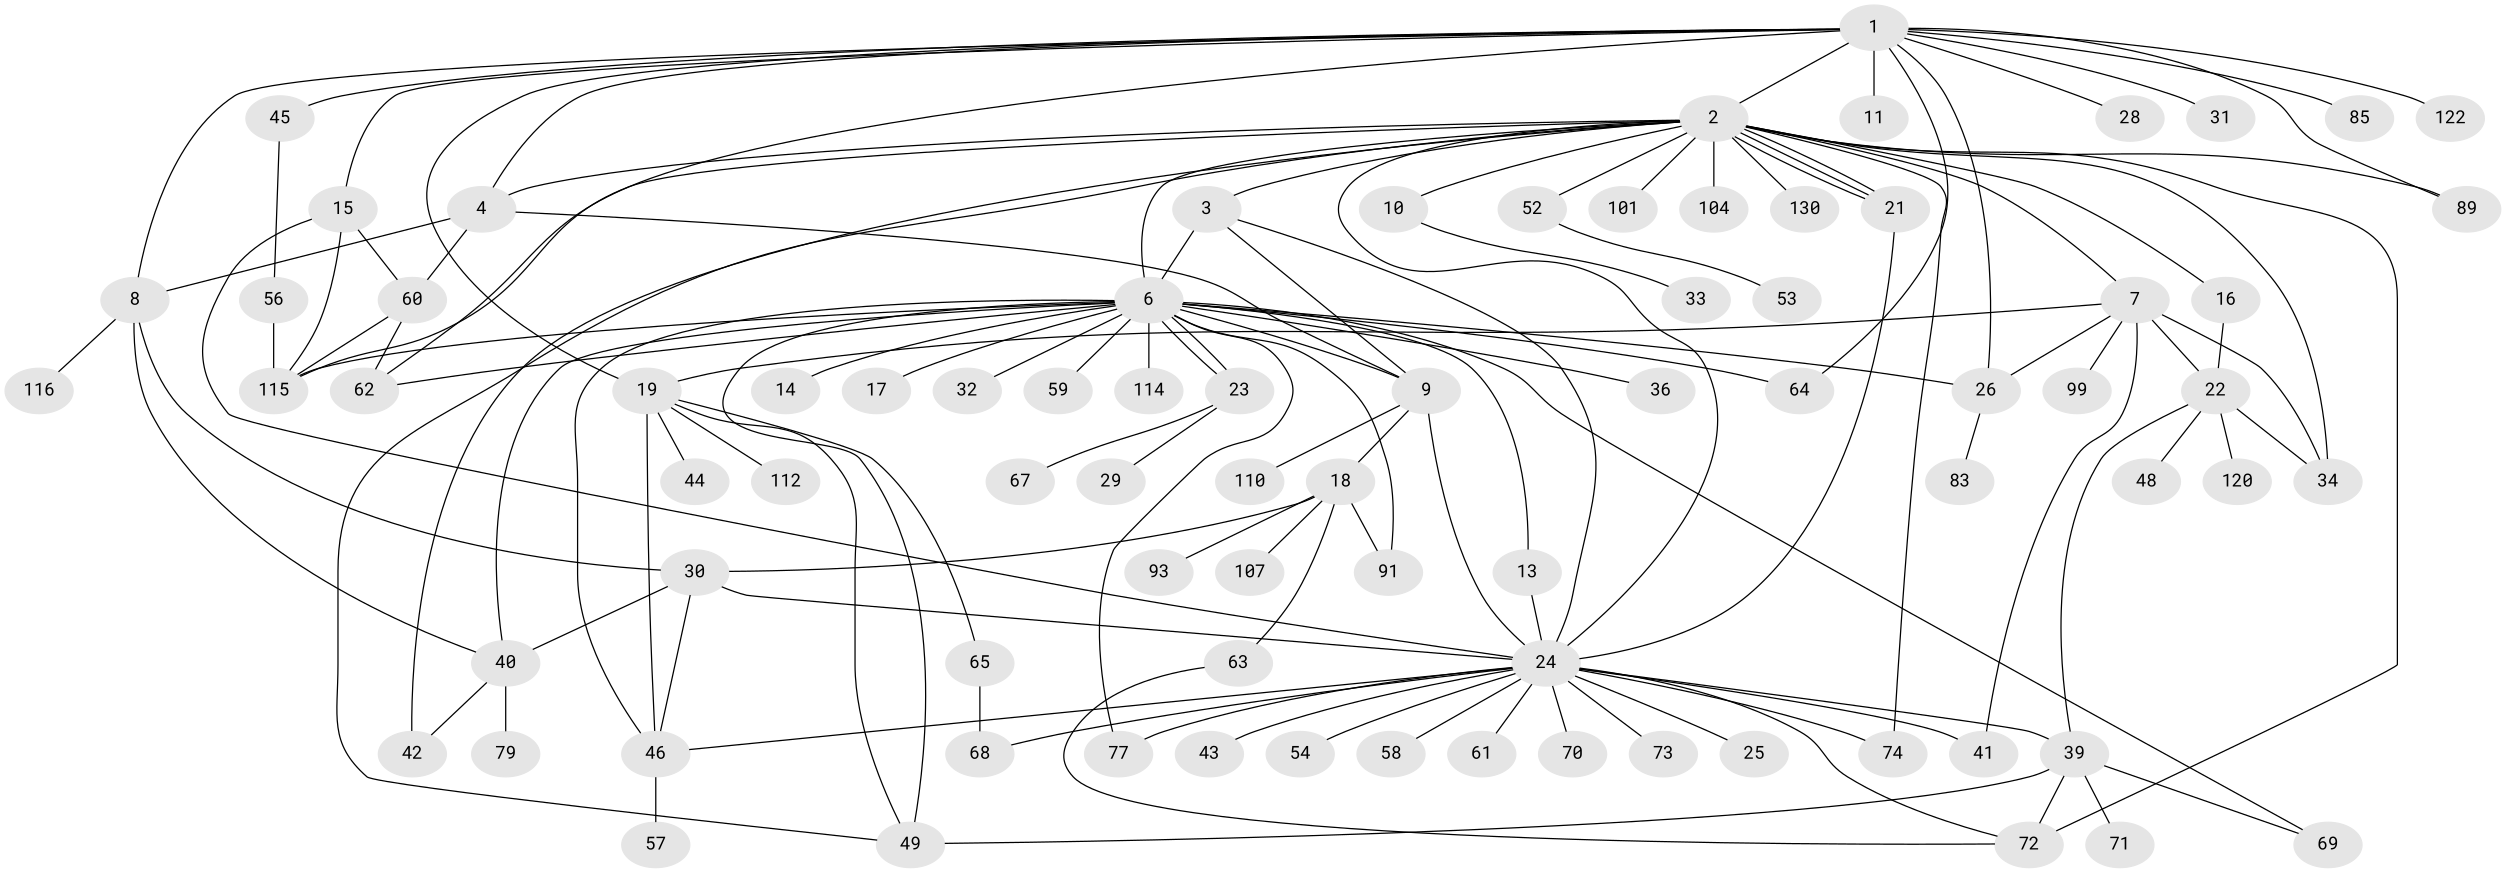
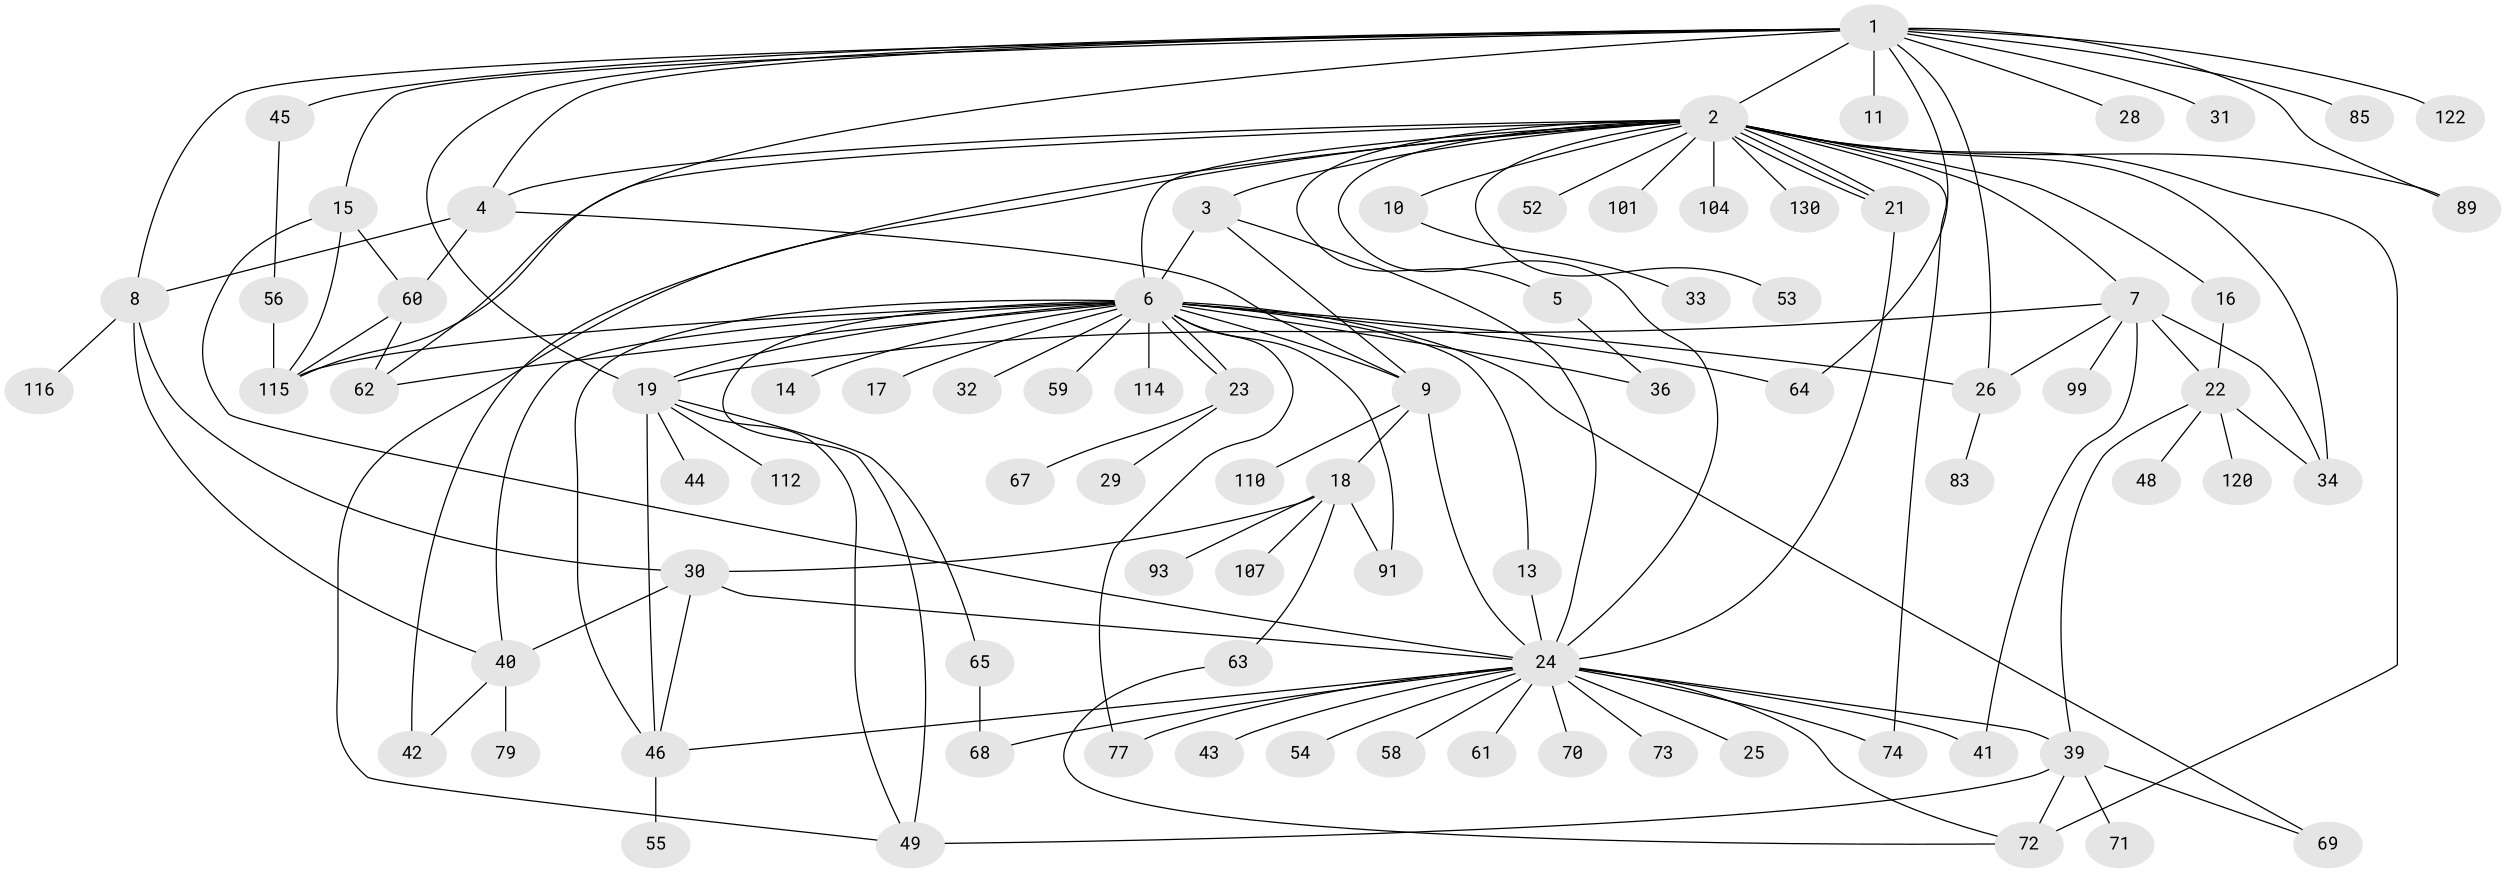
(1660, 255) -> (1488, 233)
none -> (1557, 300)
none -> (815, 342)
(656, 845) -> (656, 845)
